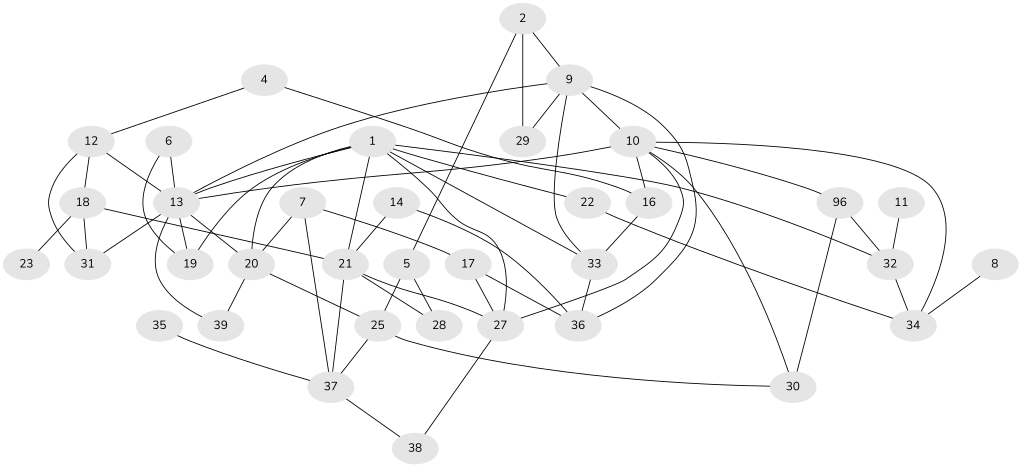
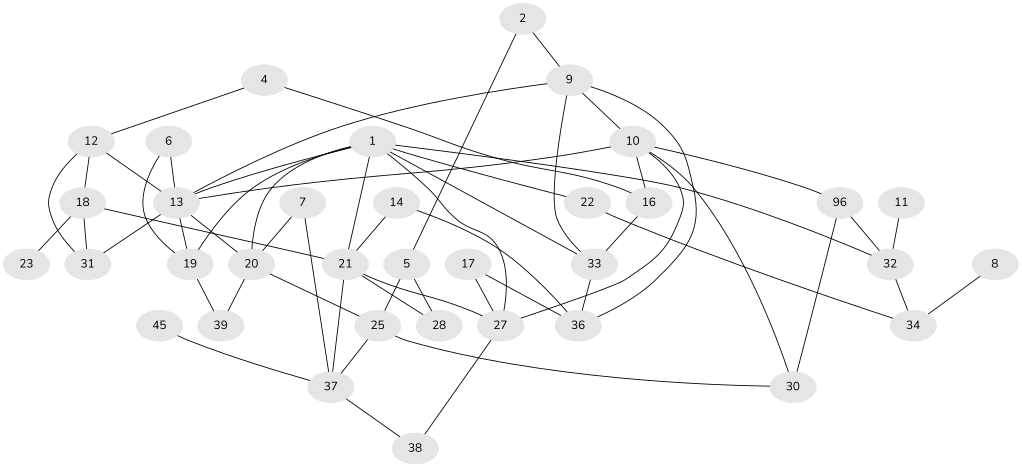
(523, 142) -> none
(863, 159) -> none
(387, 231) -> none
(158, 276) -> (206, 295)
(159, 326) -> (159, 326)
